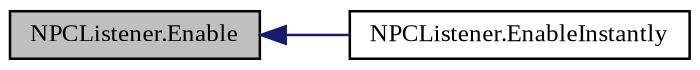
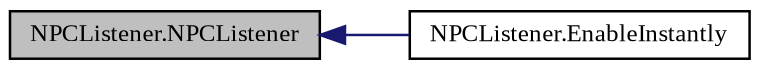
(135, 35) -> (165, 35)
